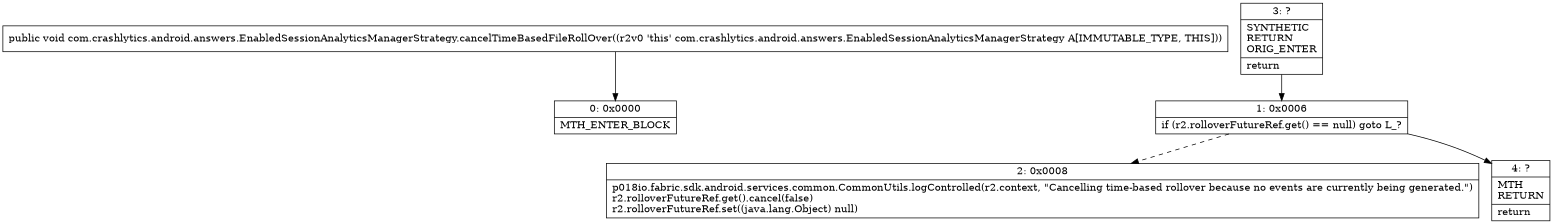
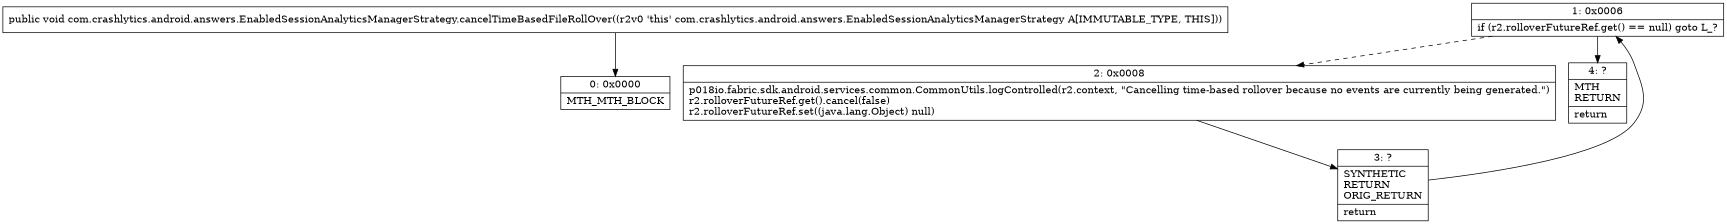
(1282, 49) -> (1383, 196)
(615, 125) -> (615, 101)
none -> (1264, 143)
